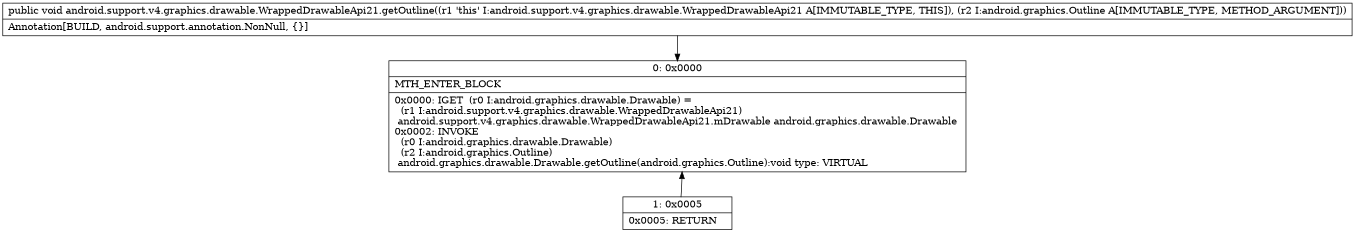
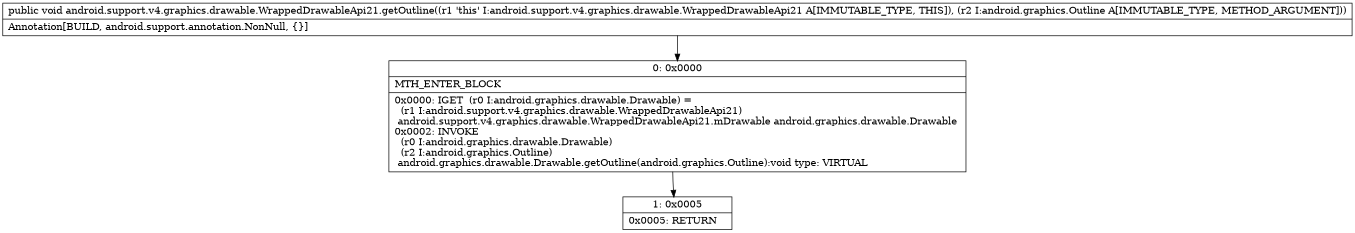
(682, 188) -> (673, 181)
